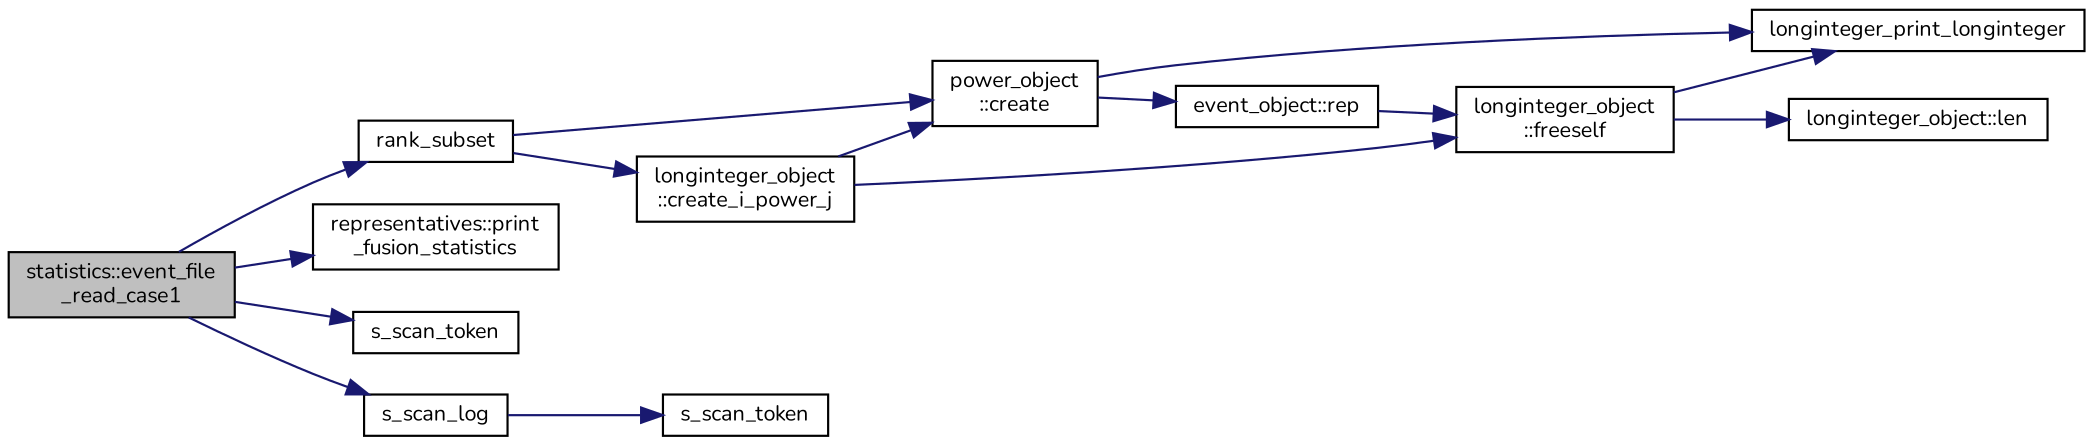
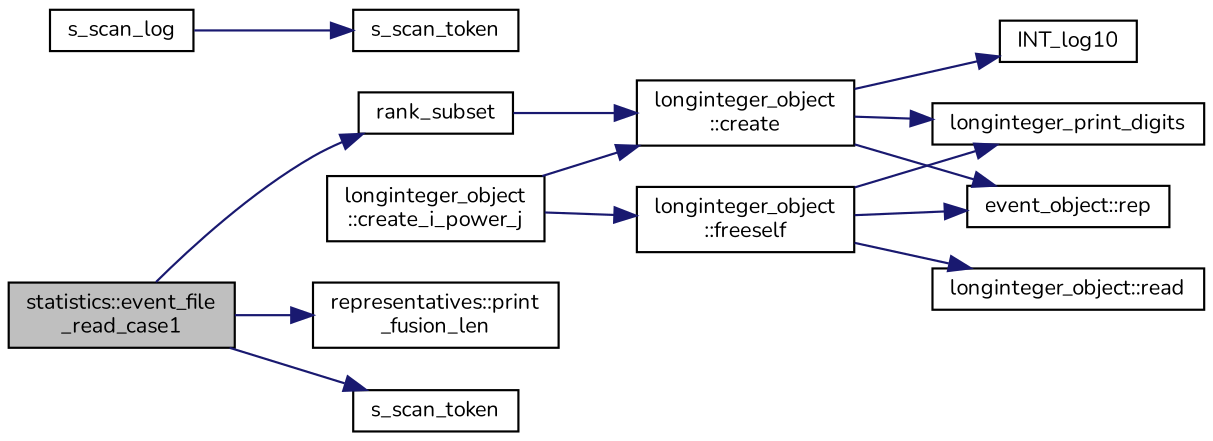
(1918, 30) -> (1068, 124)
none -> (1068, 41)
(1015, 93) -> (746, 113)
(1406, 112) -> (899, 213)
(1918, 120) -> (1068, 289)
(564, 161) -> none
(436, 237) -> (436, 315)
(267, 354) -> none
